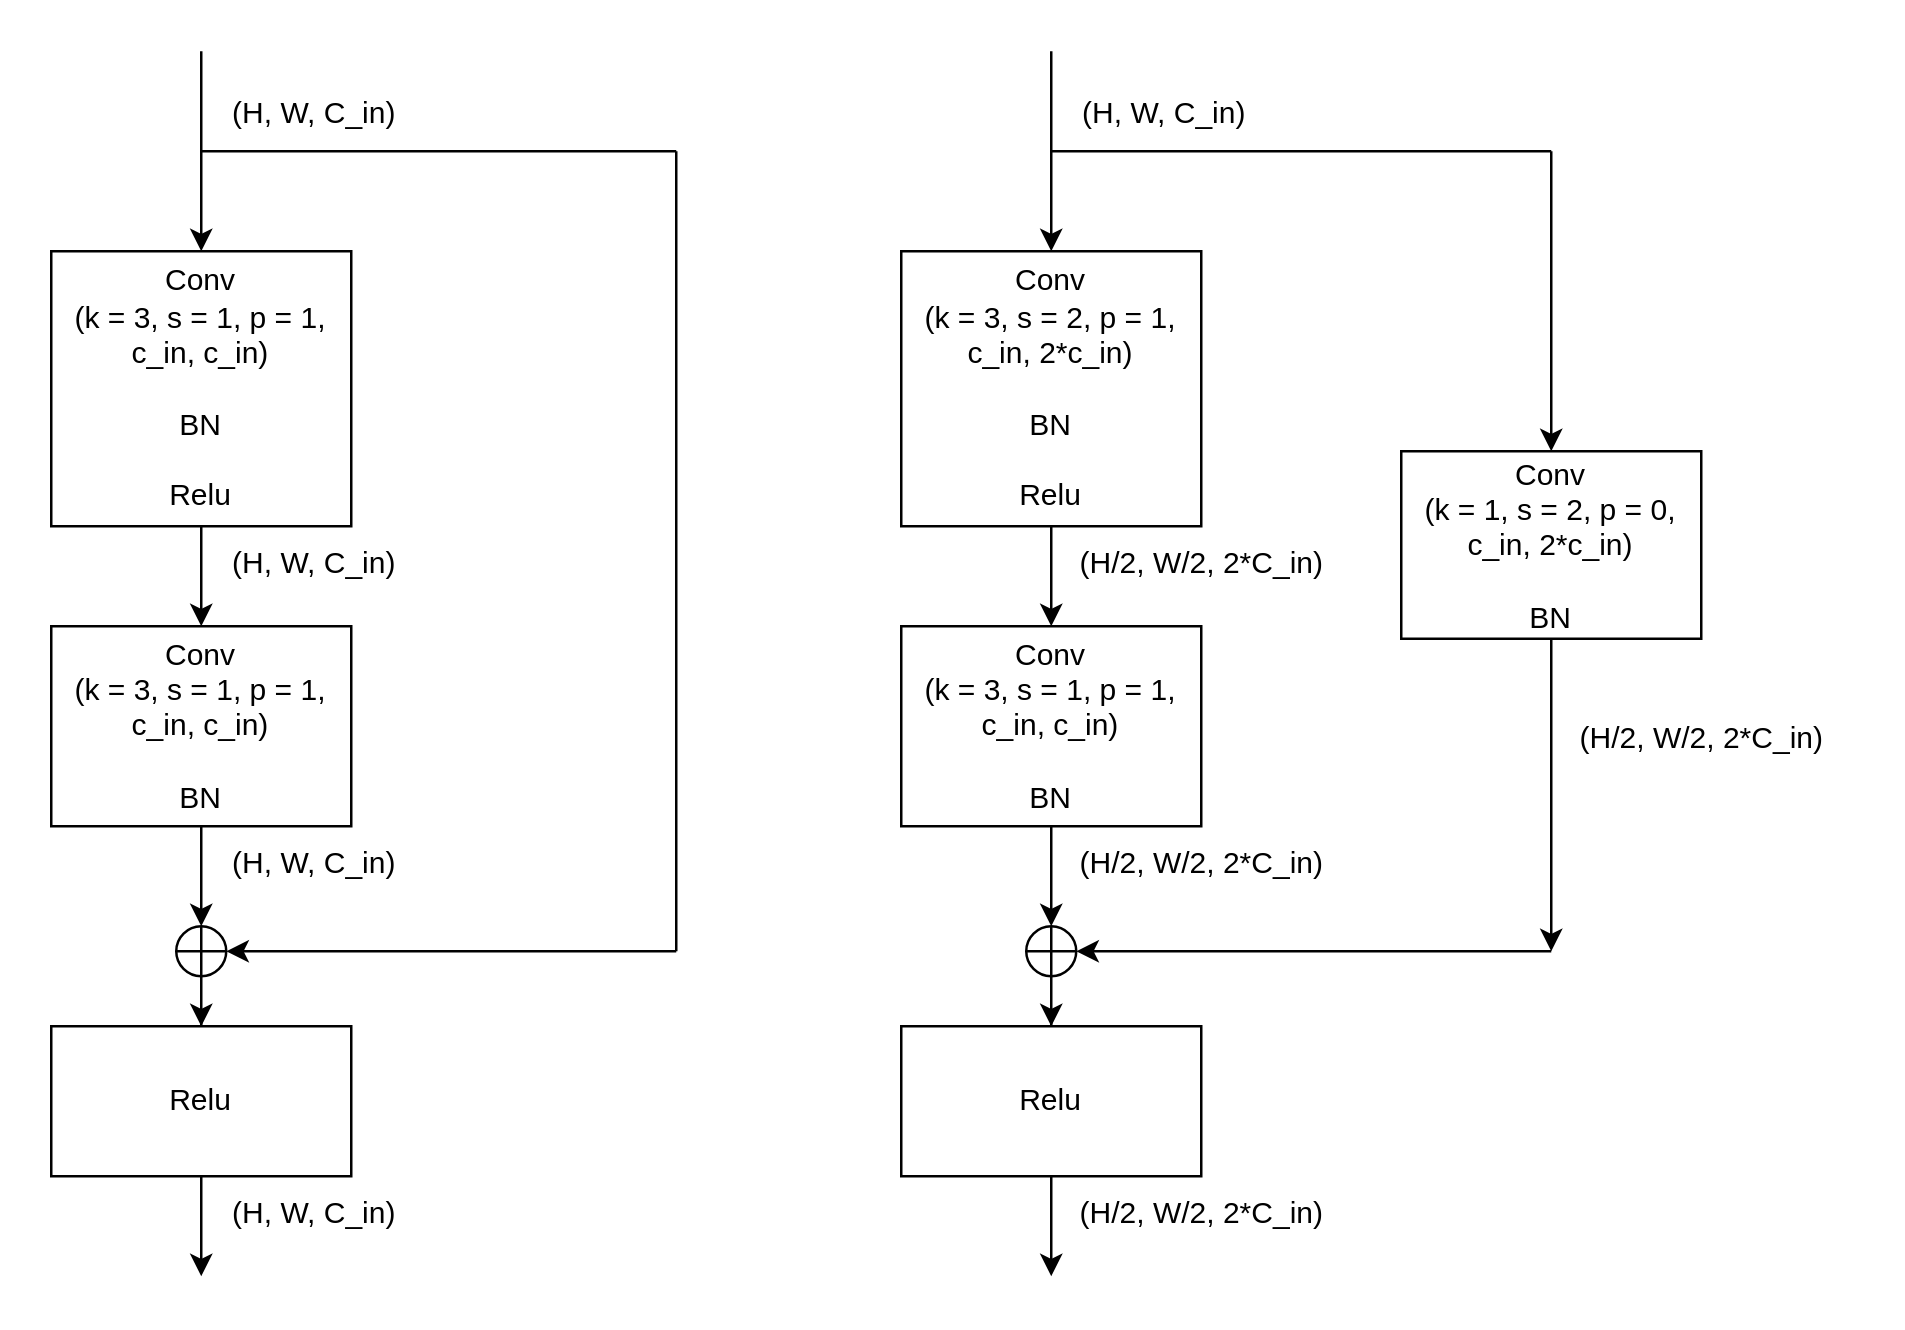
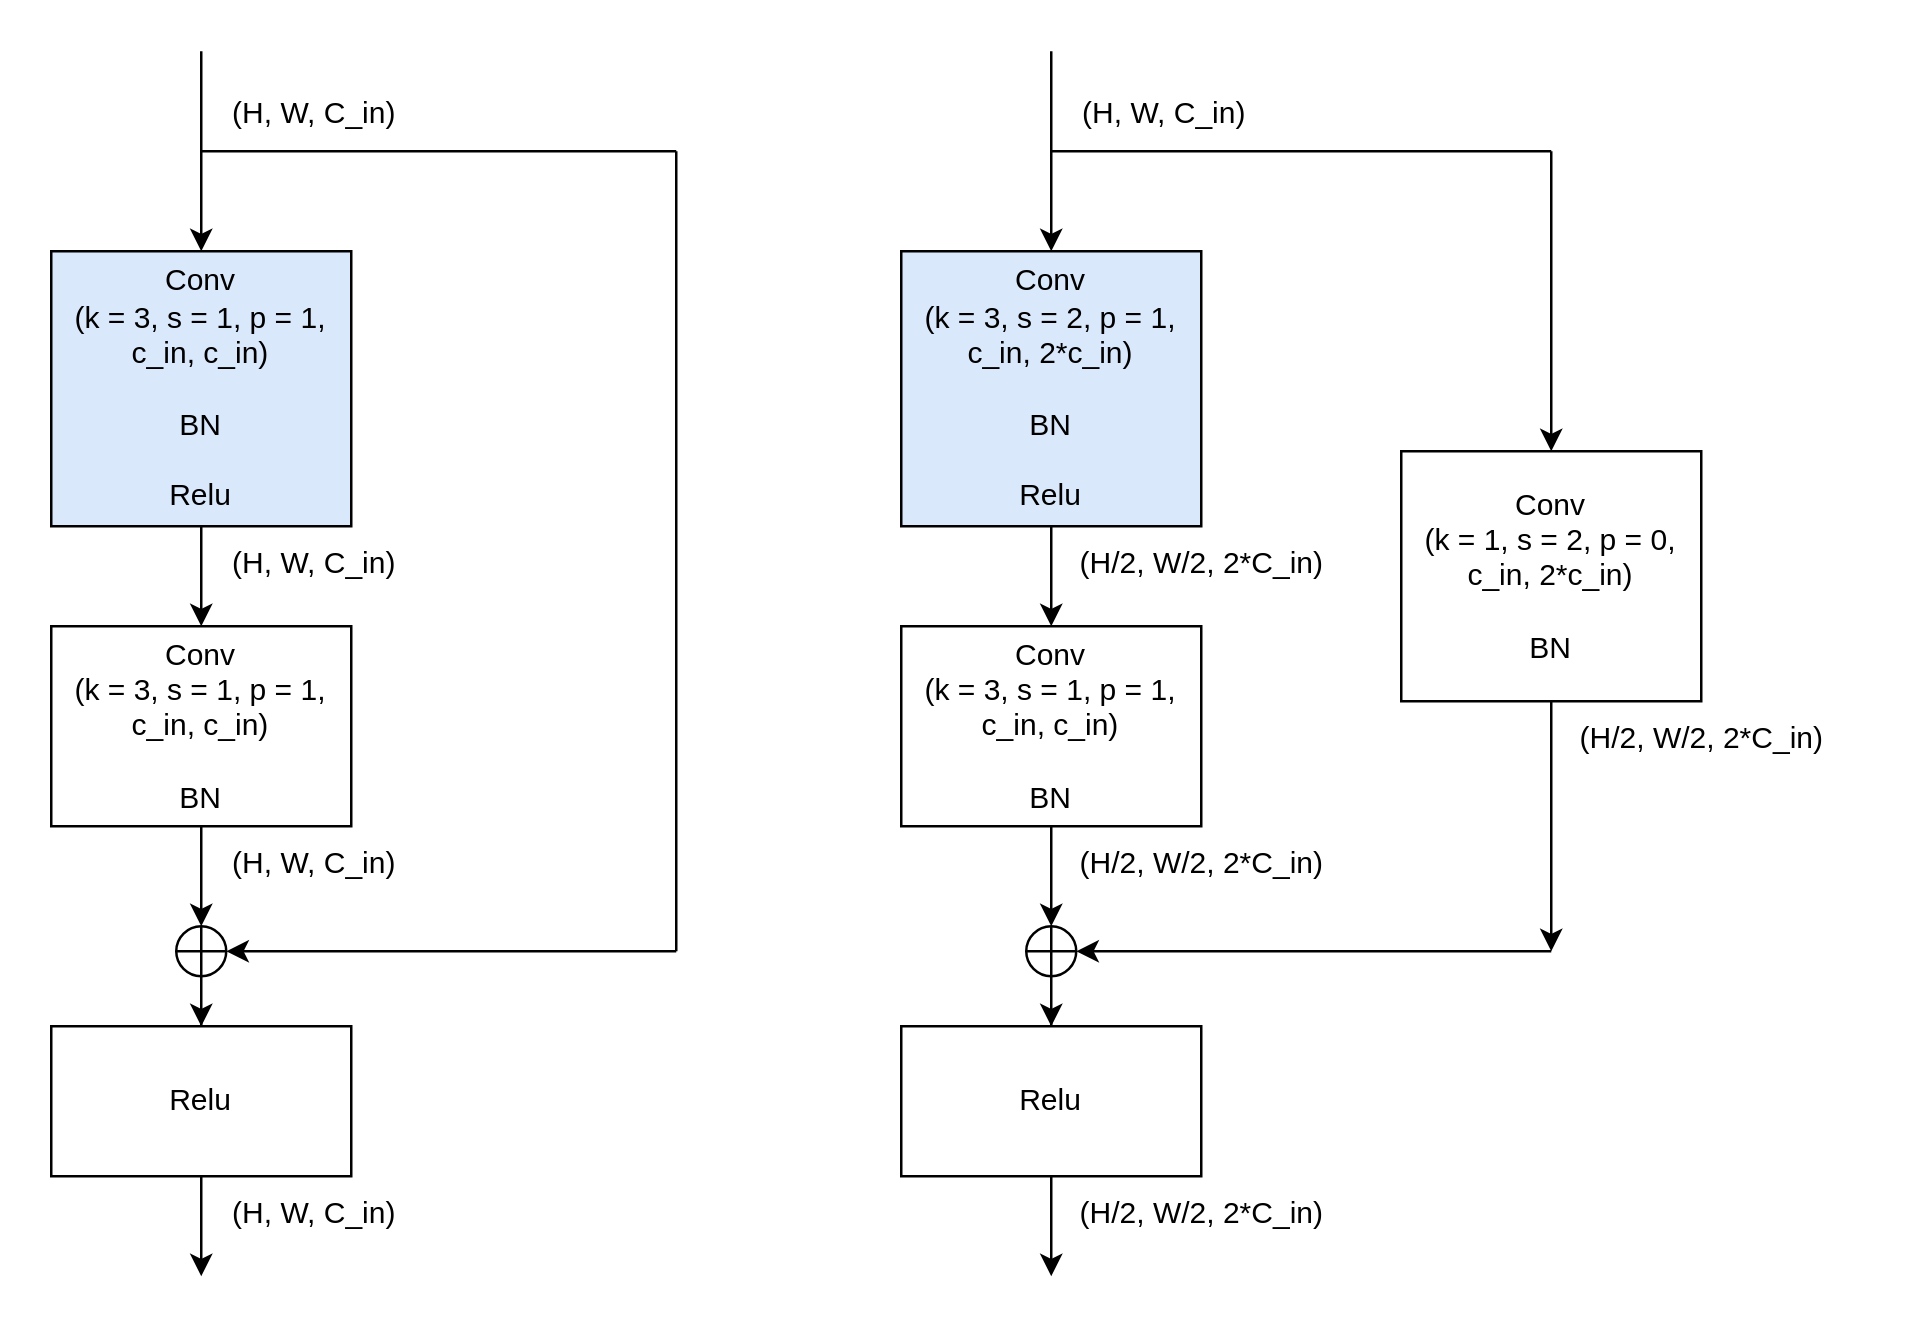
(201, 389) -> (201, 389)
(1051, 389) -> (1051, 389)
(1551, 545) -> (1551, 576)
